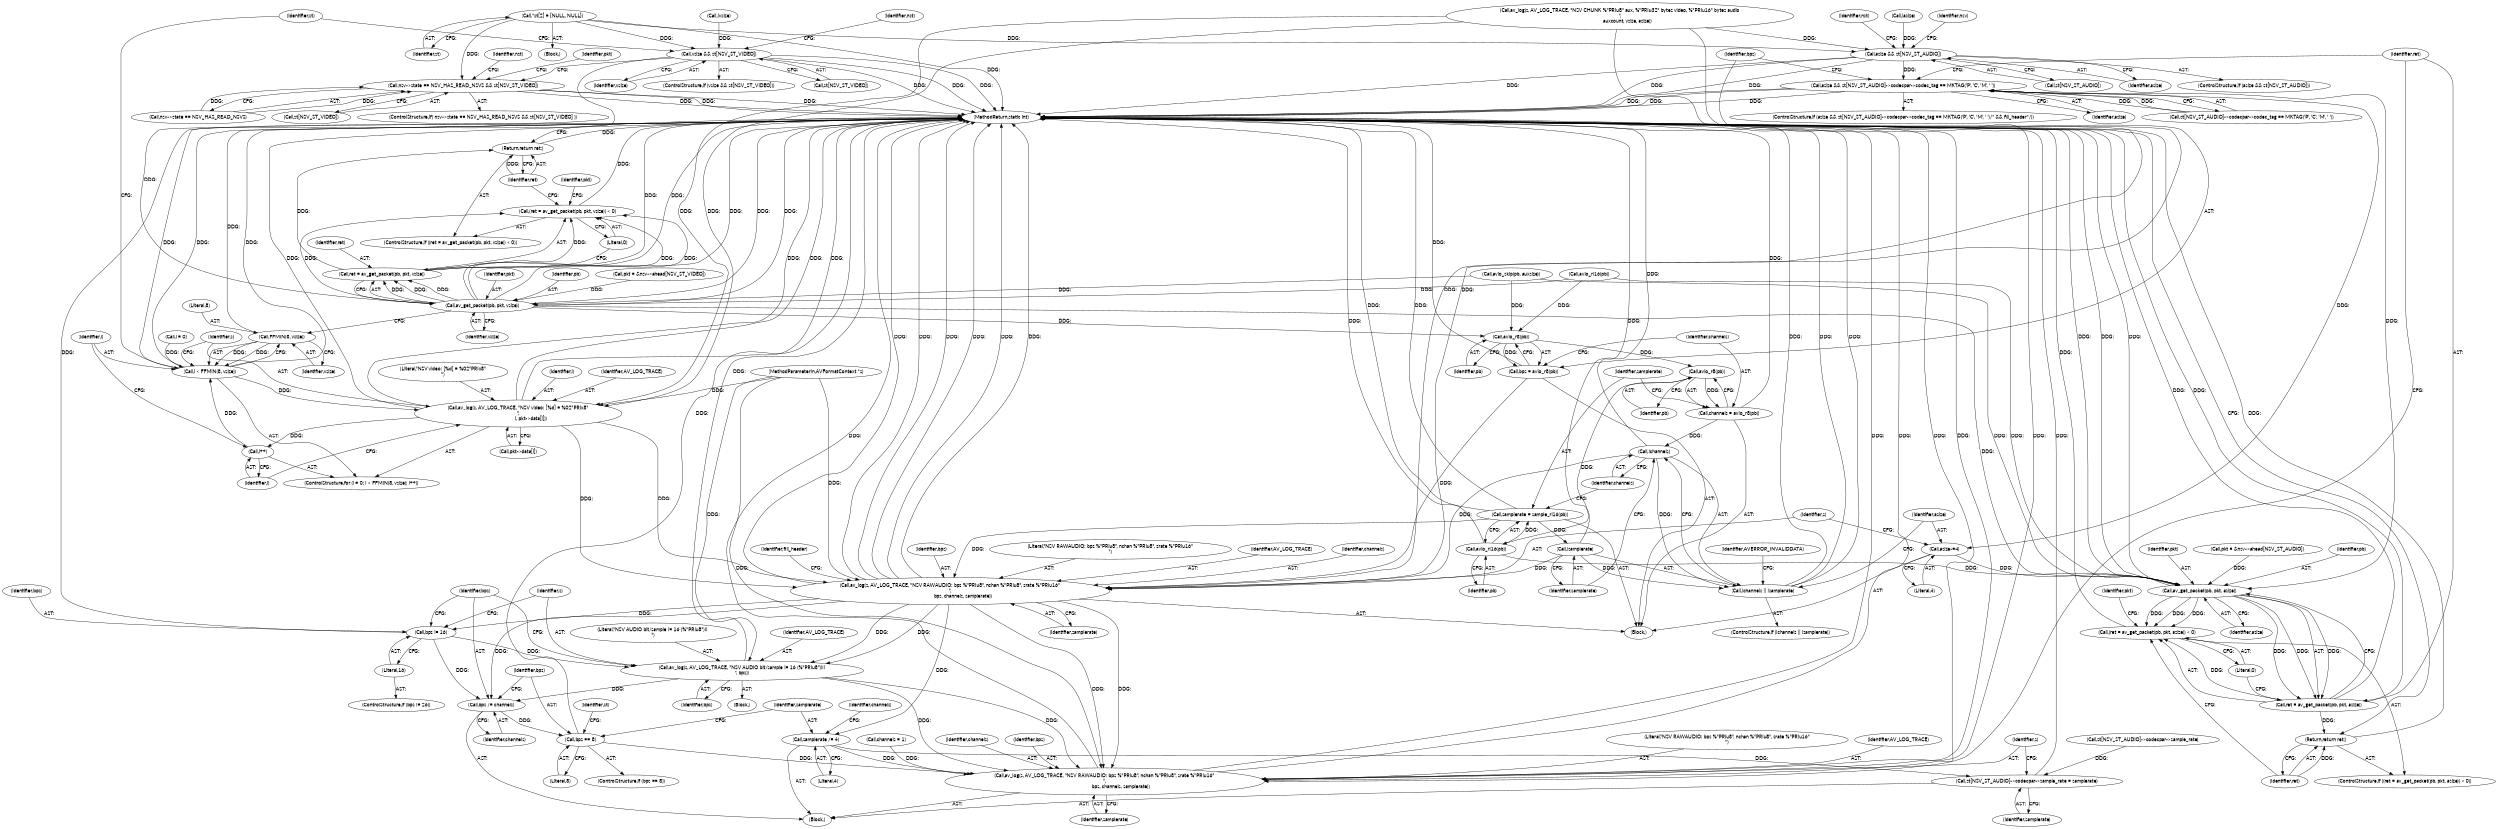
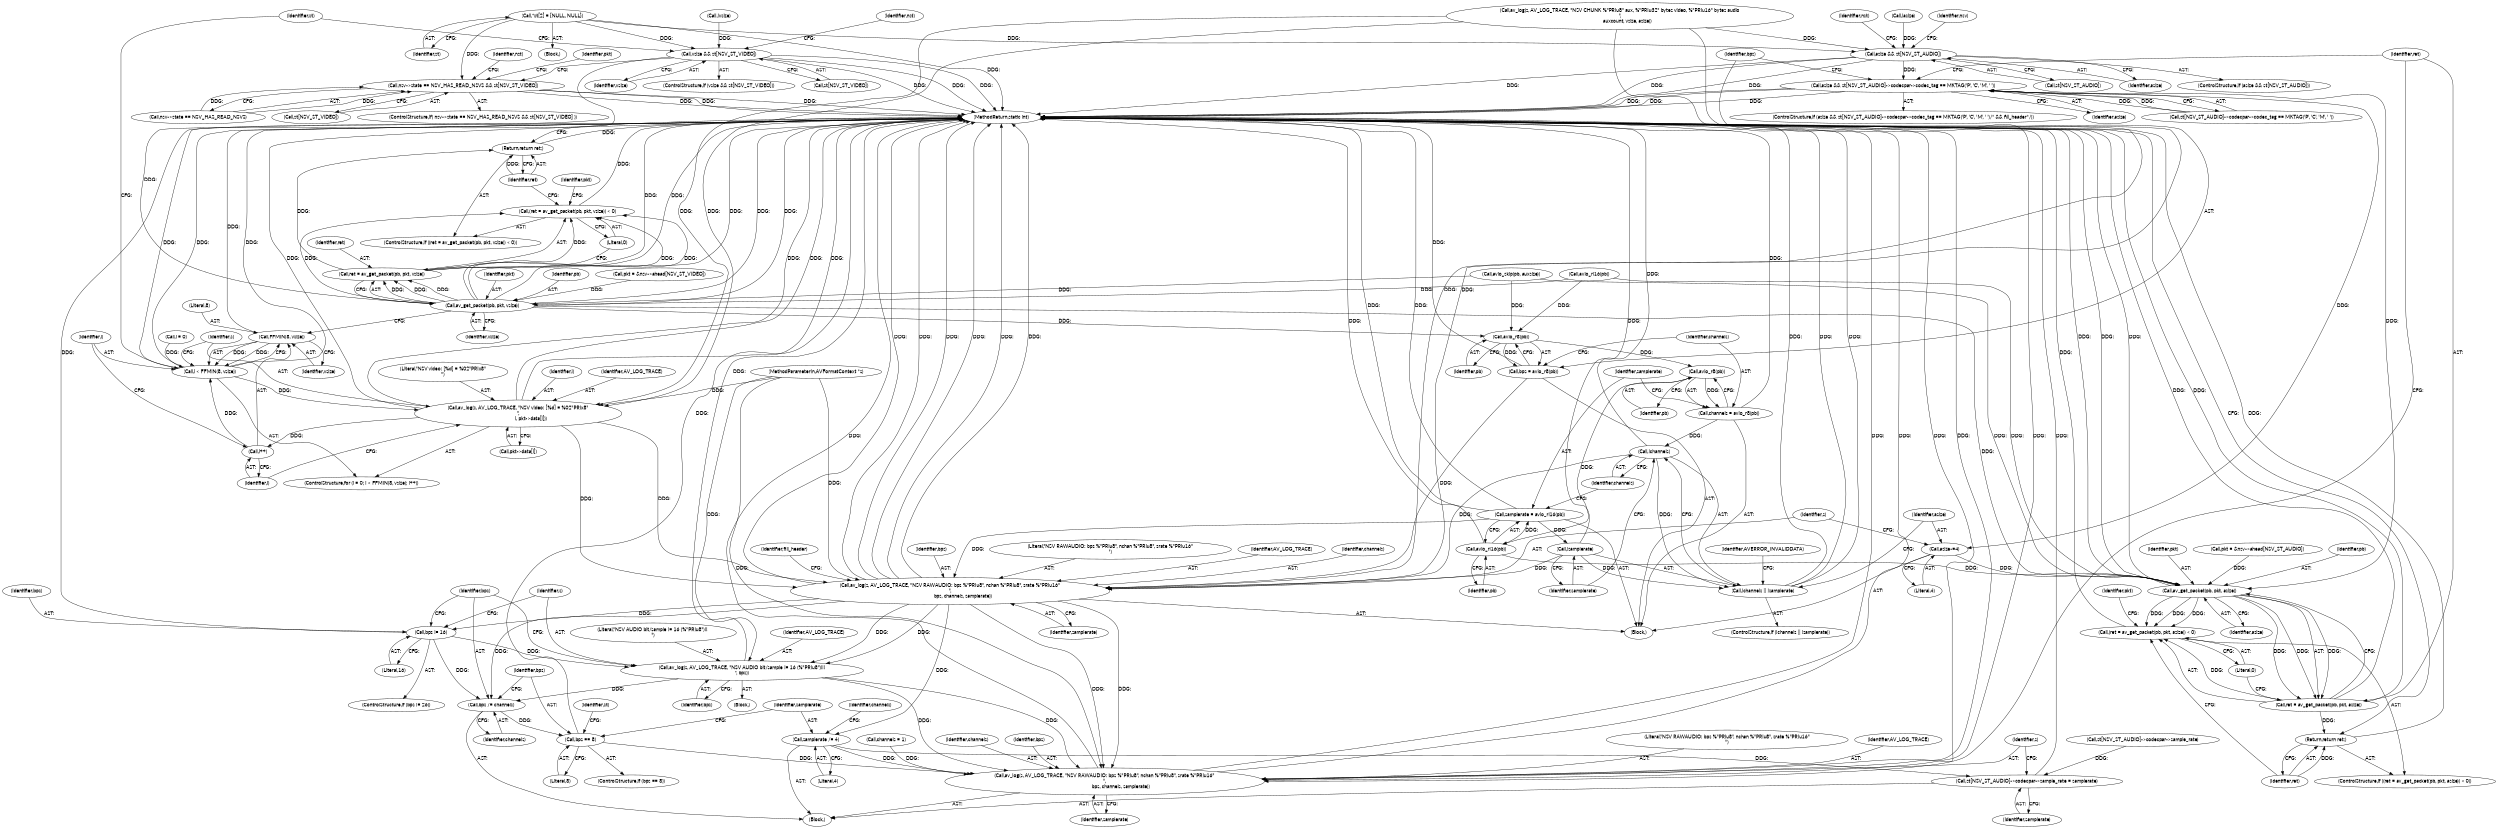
(299, 468) -> (256, 387)
(1530, 515) -> (1530, 515)
(395, 686) -> (422, 669)
